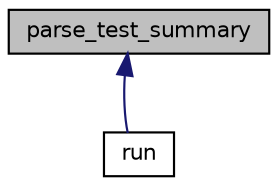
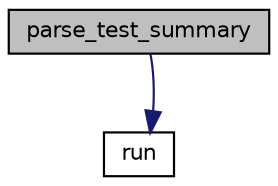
(124, 104) -> (154, 82)
